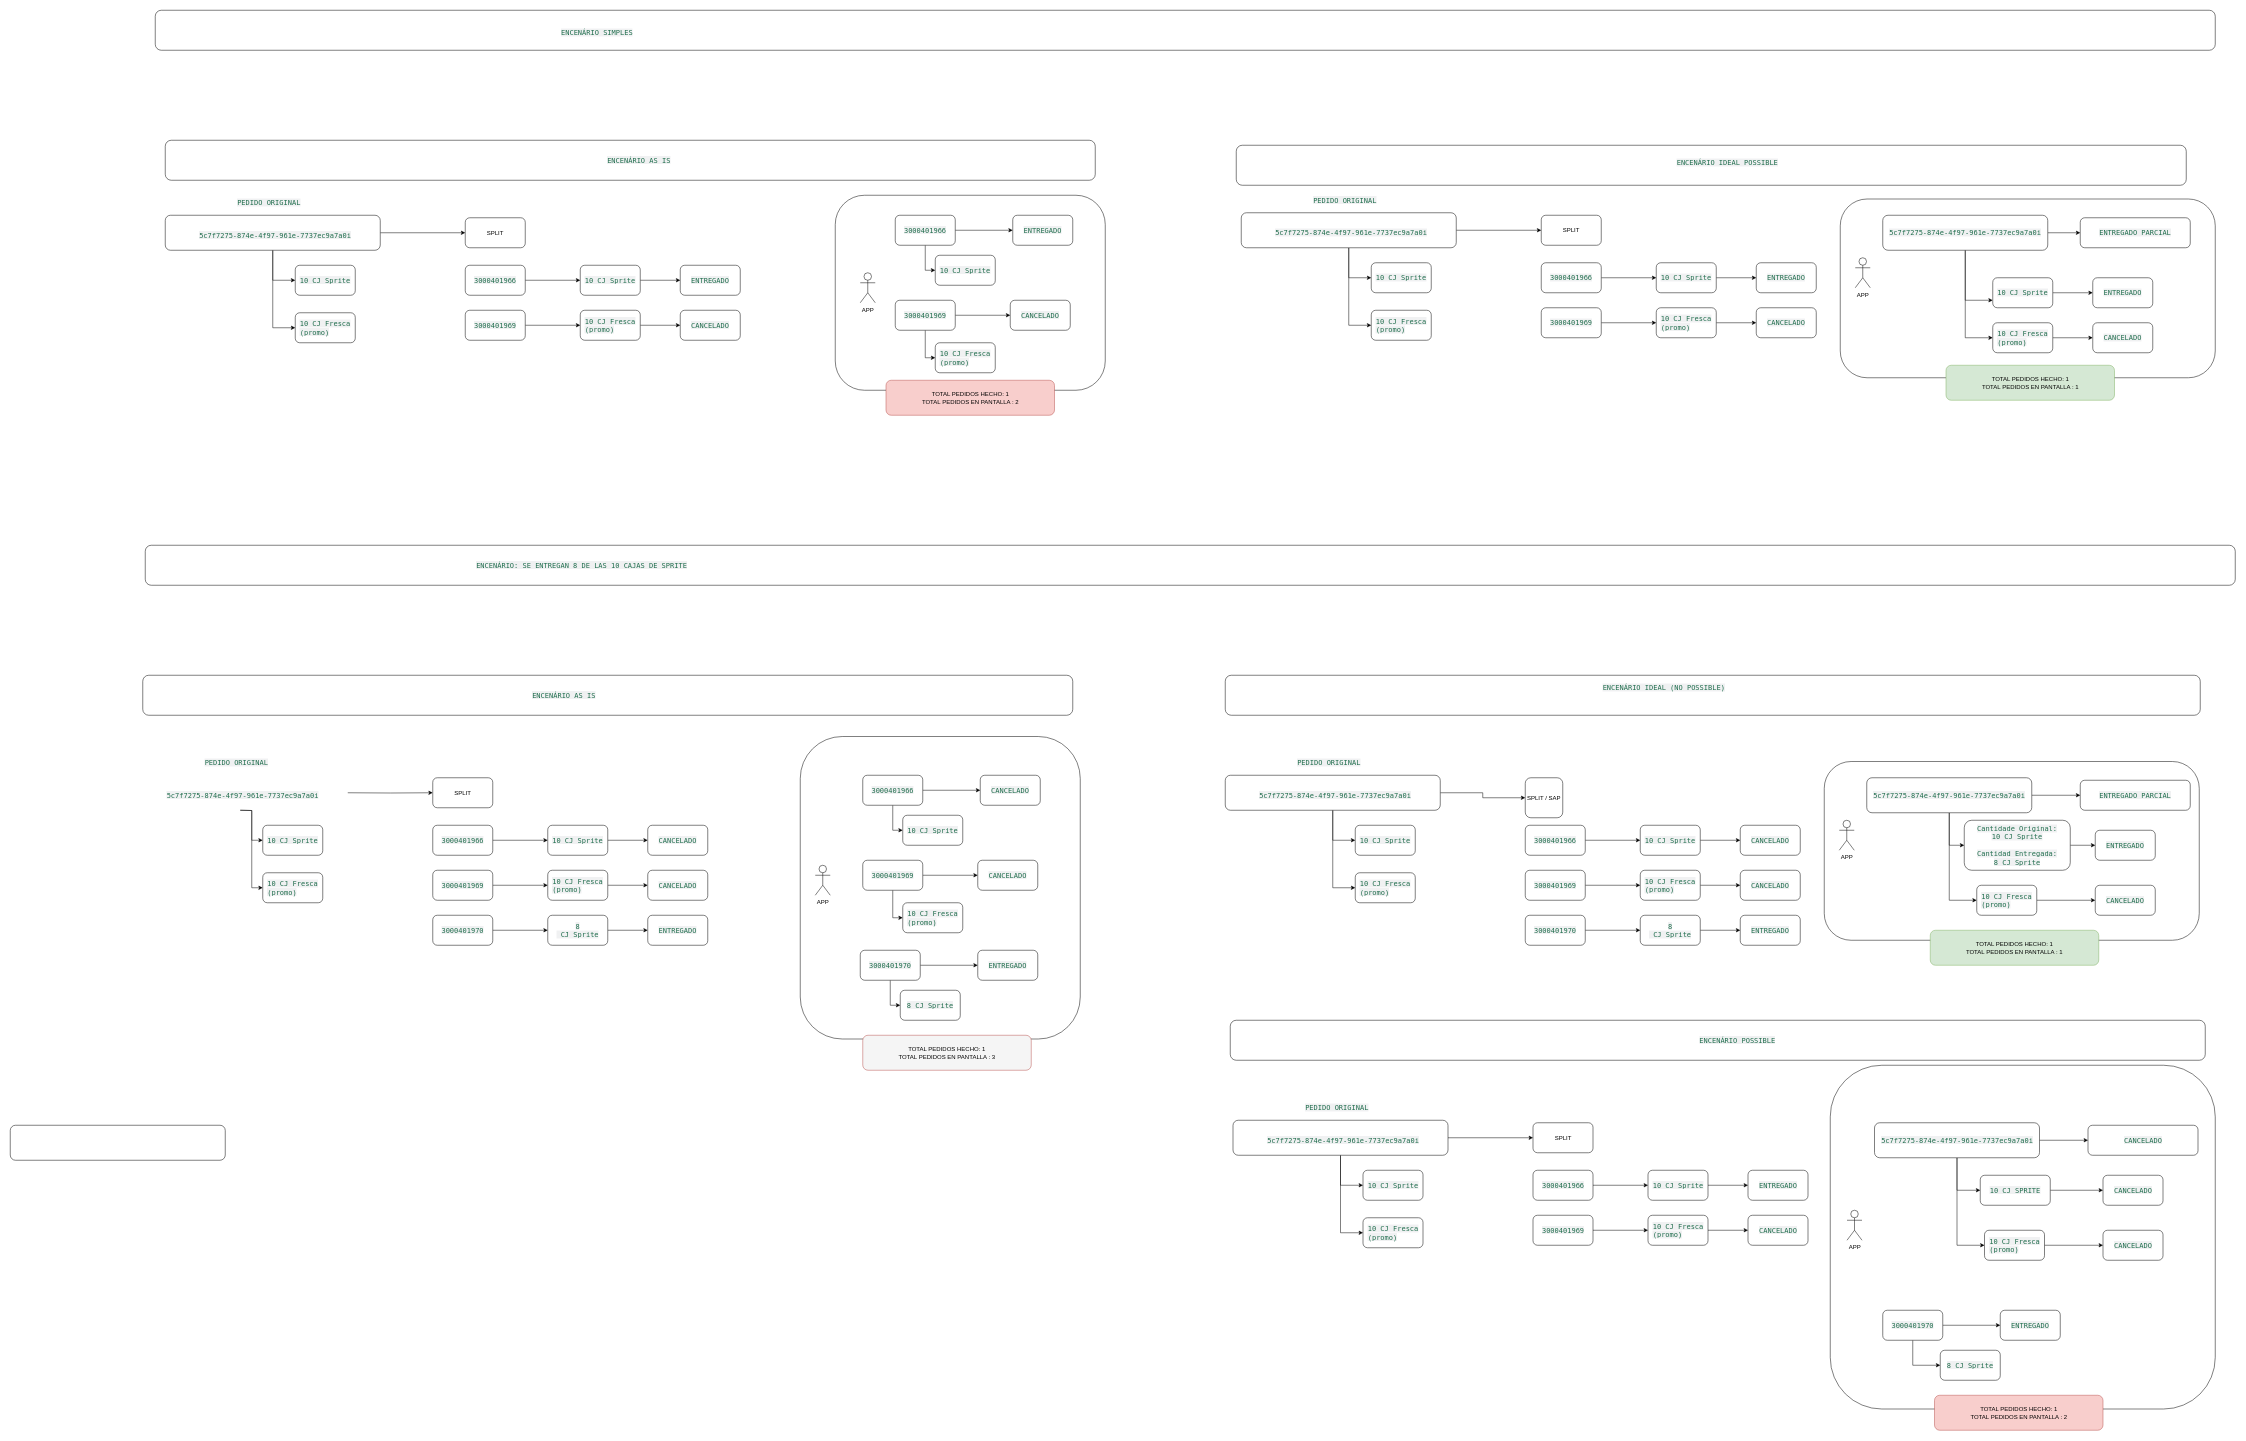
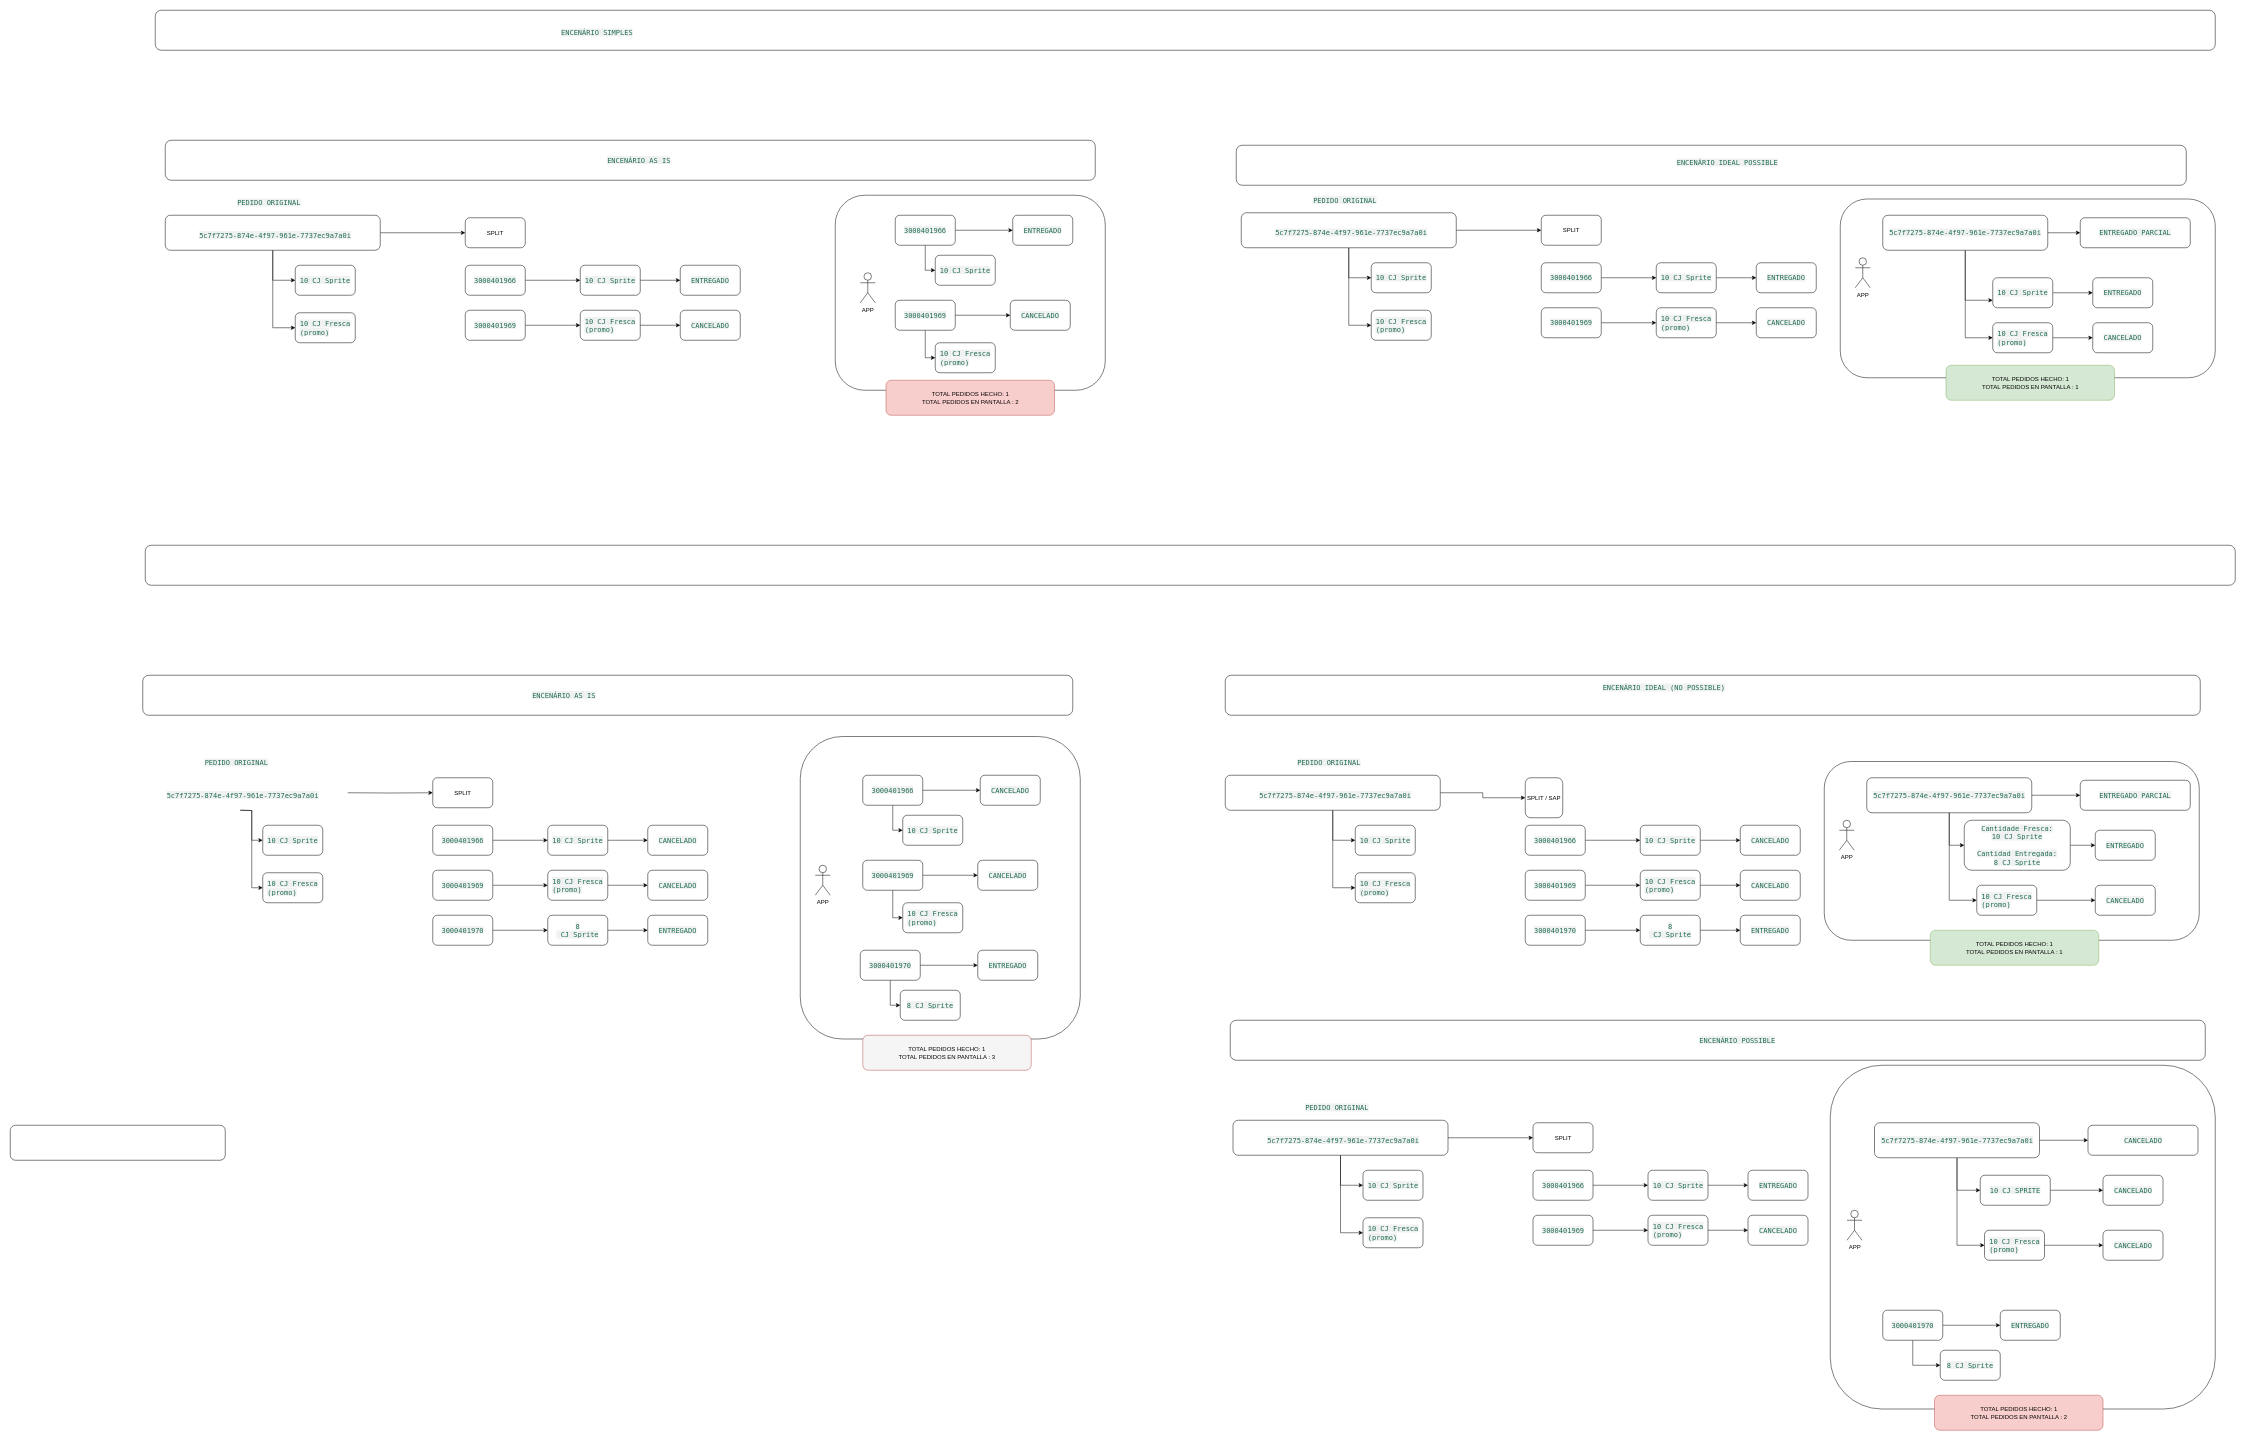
(582, 565) -> none
(2017, 845) -> (2017, 845)
